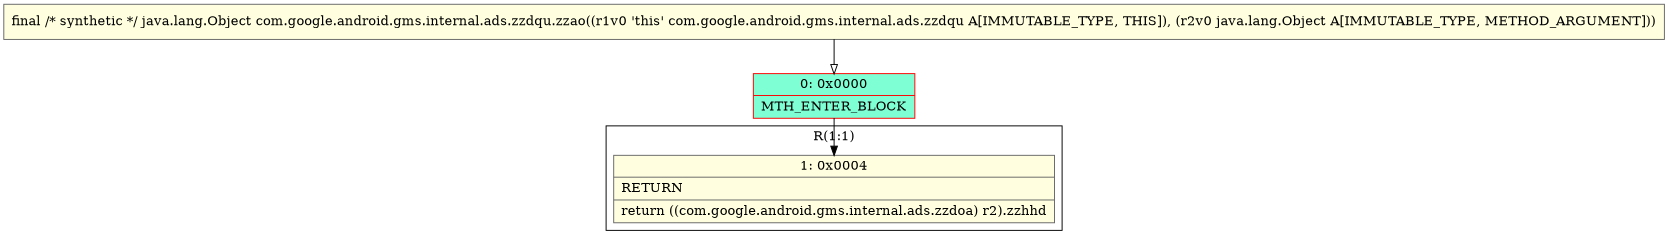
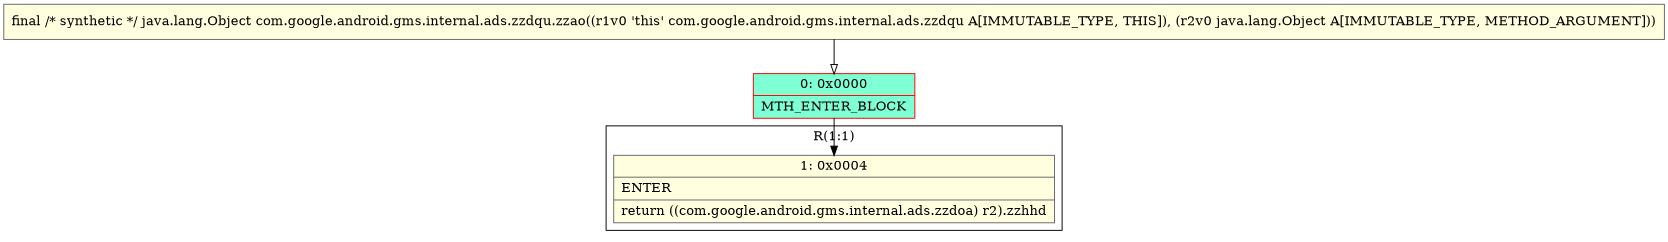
(652, 188) -> (646, 188)
